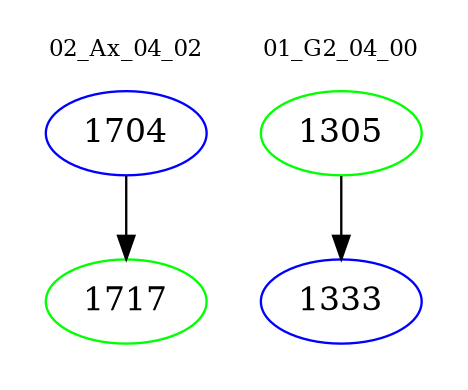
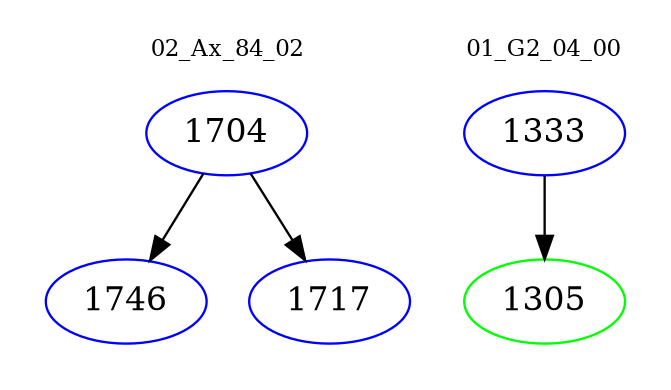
(126, 50) -> (228, 50)
(341, 206) -> (545, 206)
none -> (126, 302)
(126, 302) -> (330, 302)
